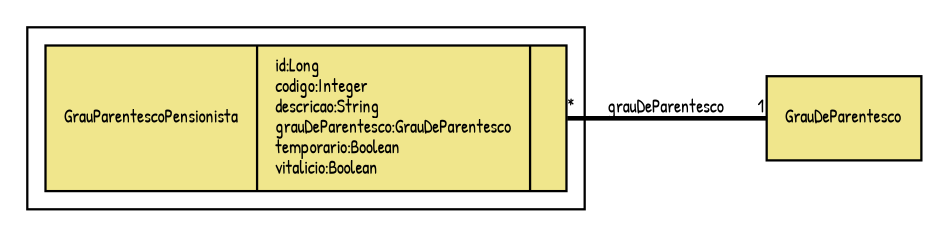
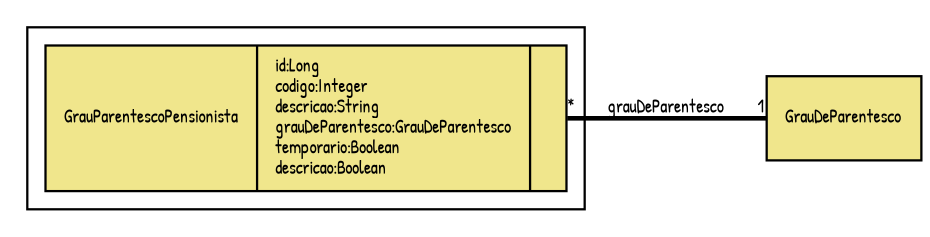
(328, 168) -> (331, 168)
